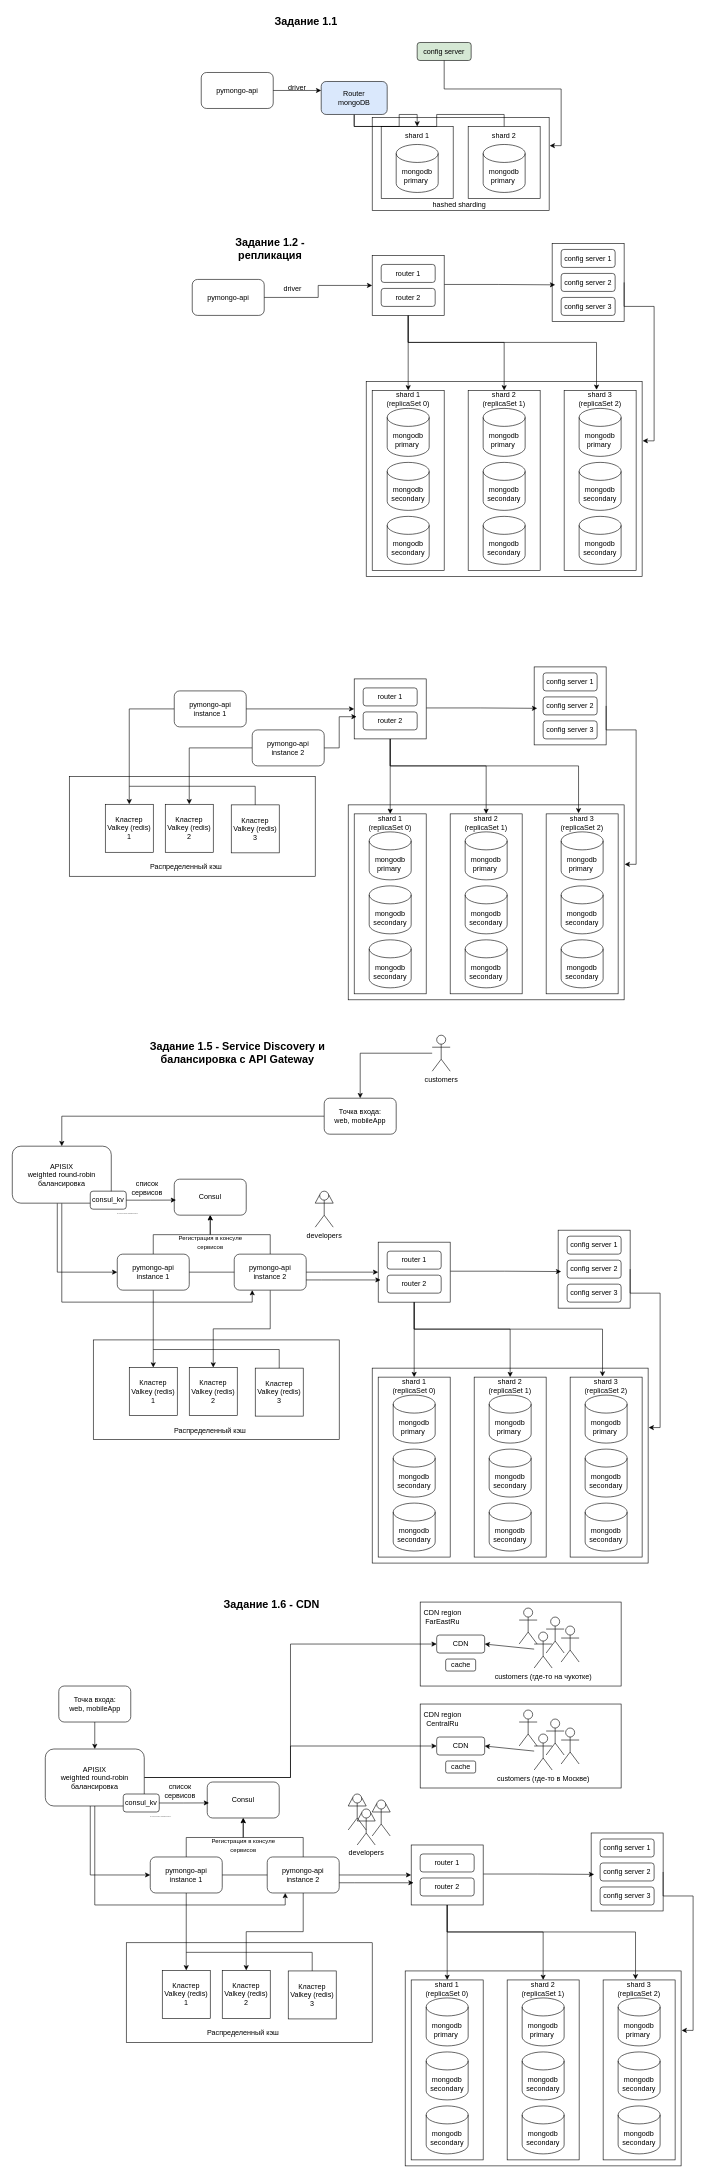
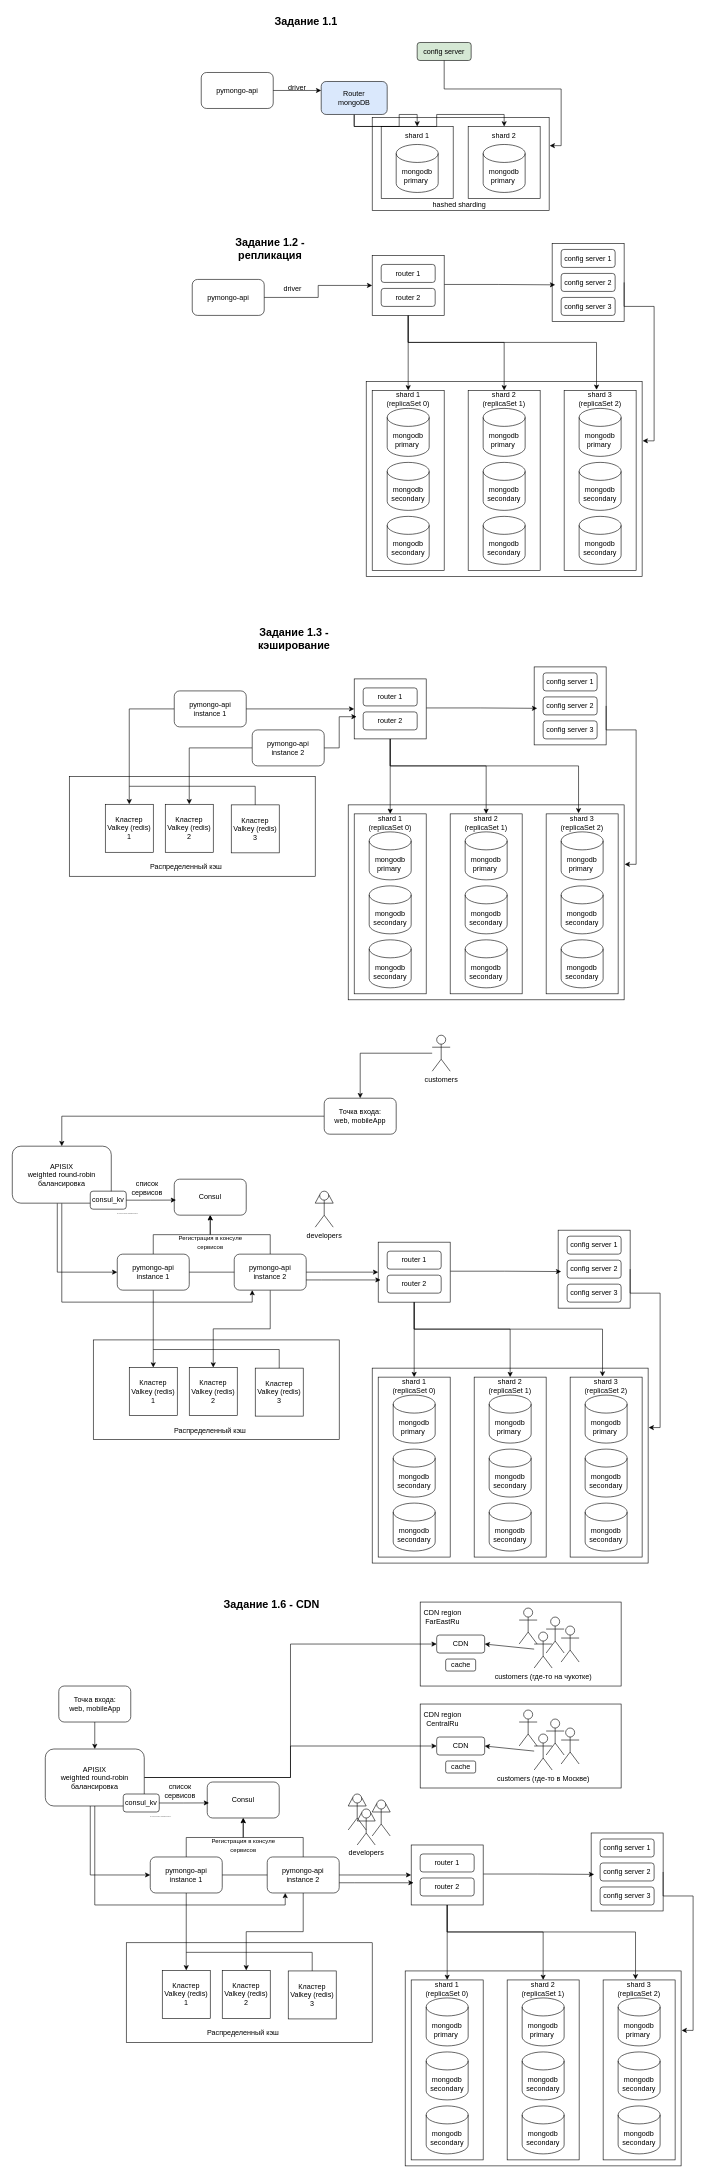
(504, 122) -> (504, 120)
none -> (294, 639)
(237, 1053) -> none
